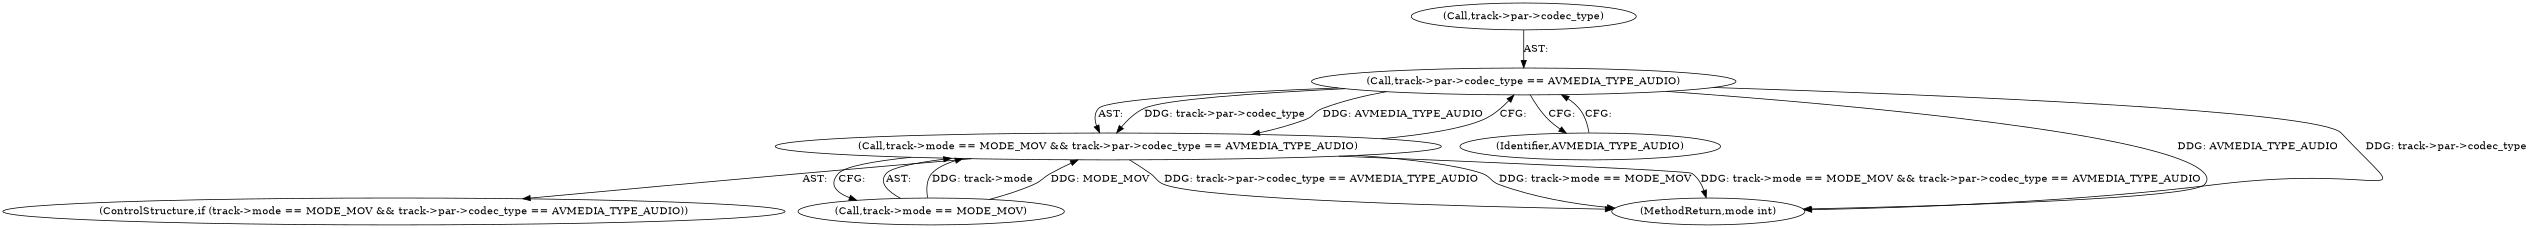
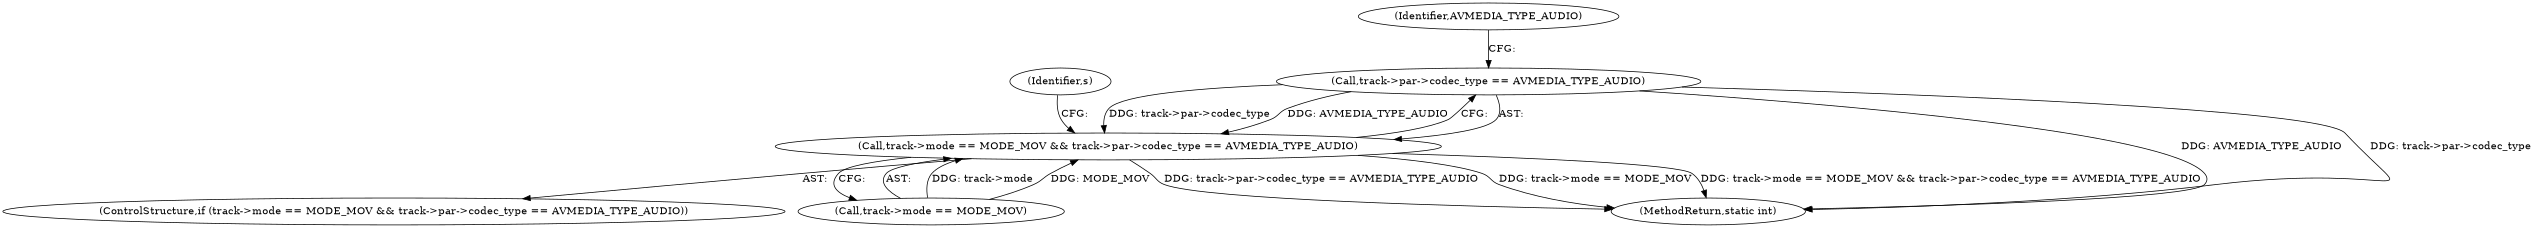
(1524, 16) -> none
none -> (1060, 81)
(1543, 114) -> none
(1708, 211) -> (1708, 211)
